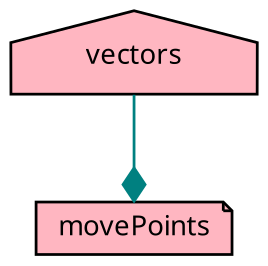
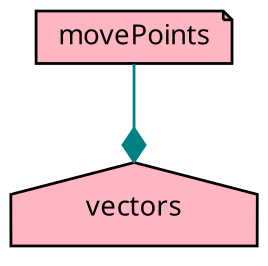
(134, 131) -> (134, 96)
